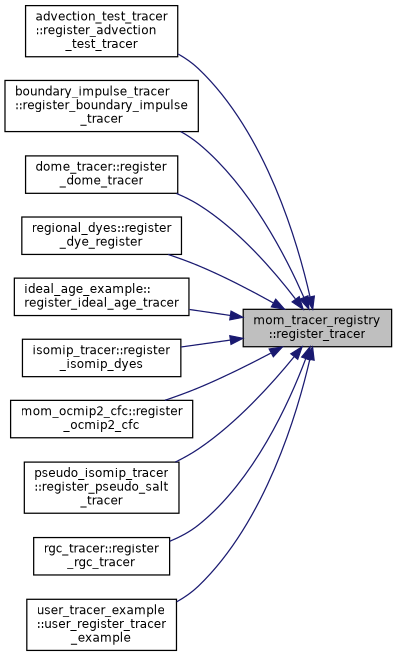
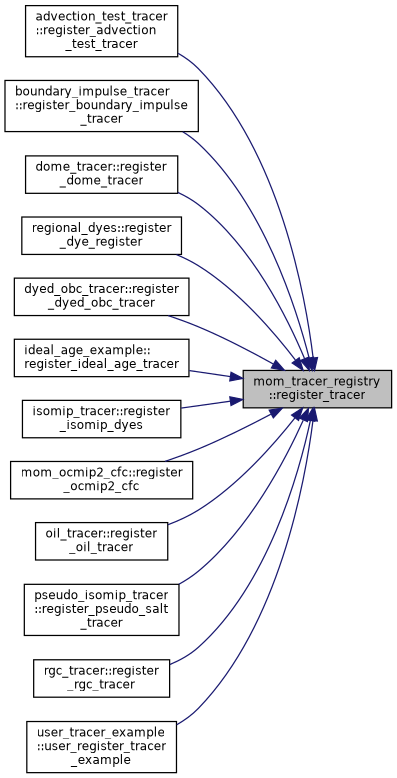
none -> (102, 297)
none -> (102, 541)
